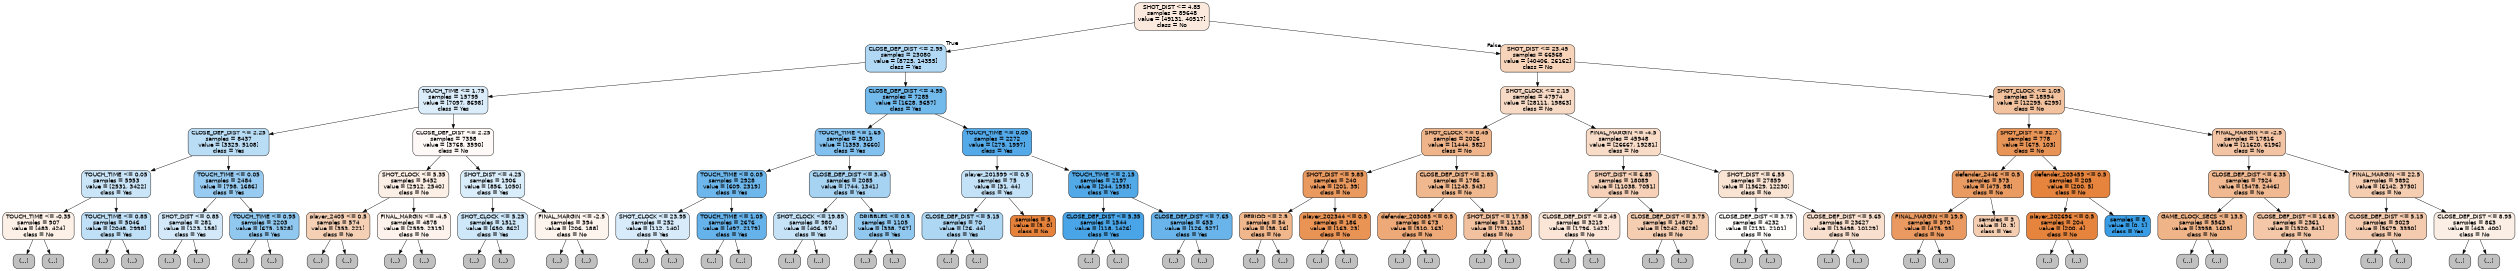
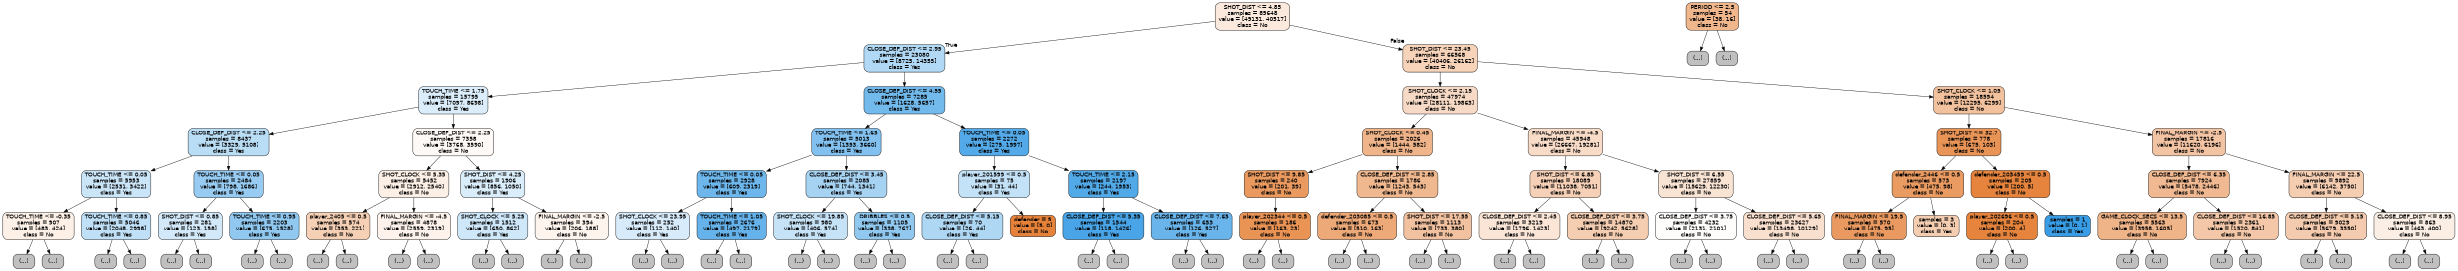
(1302, 204) -> none
(1033, 226) -> (1033, 226)
(2128, 226) -> (2068, 226)
